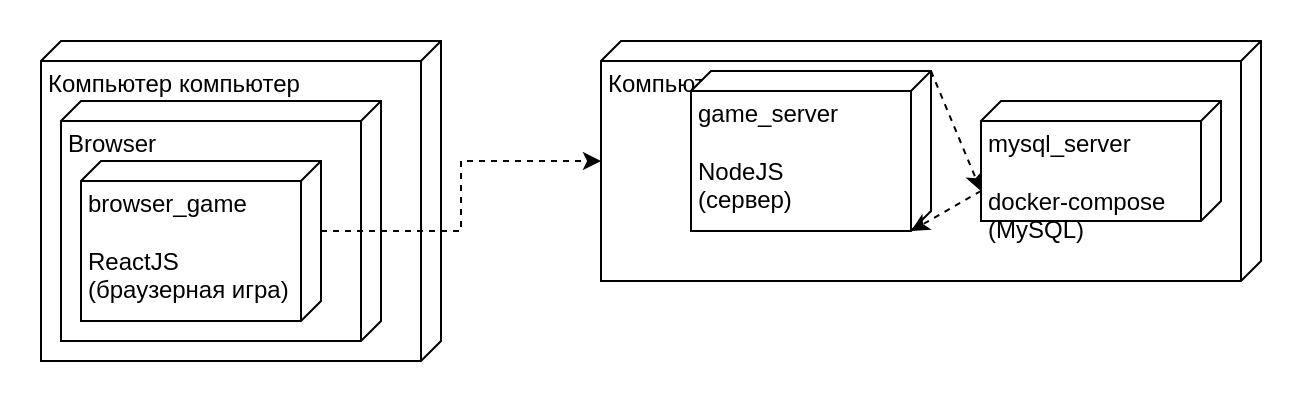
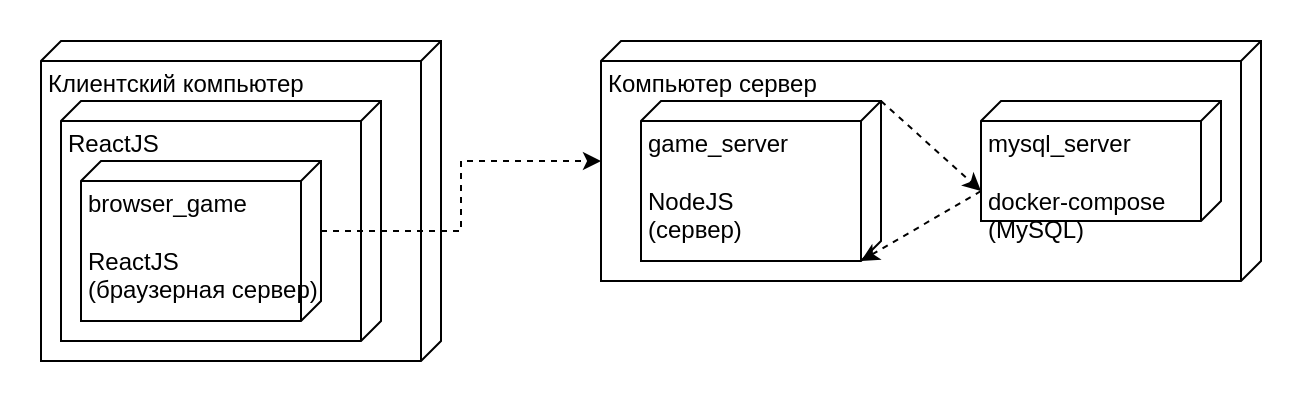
(174, 85) -> (180, 85)
(116, 145) -> (116, 145)
(811, 151) -> (761, 181)
(200, 234) -> (214, 234)
